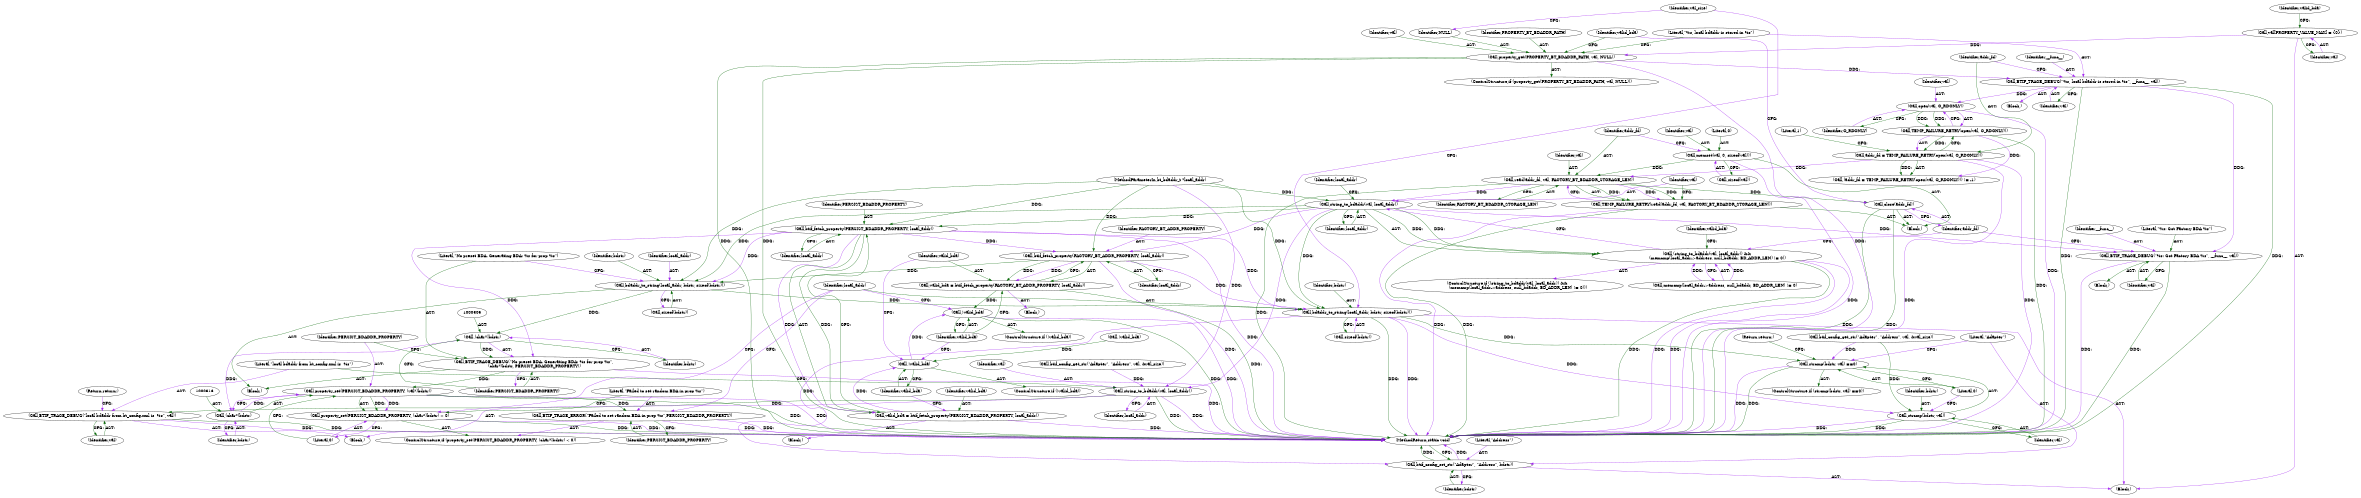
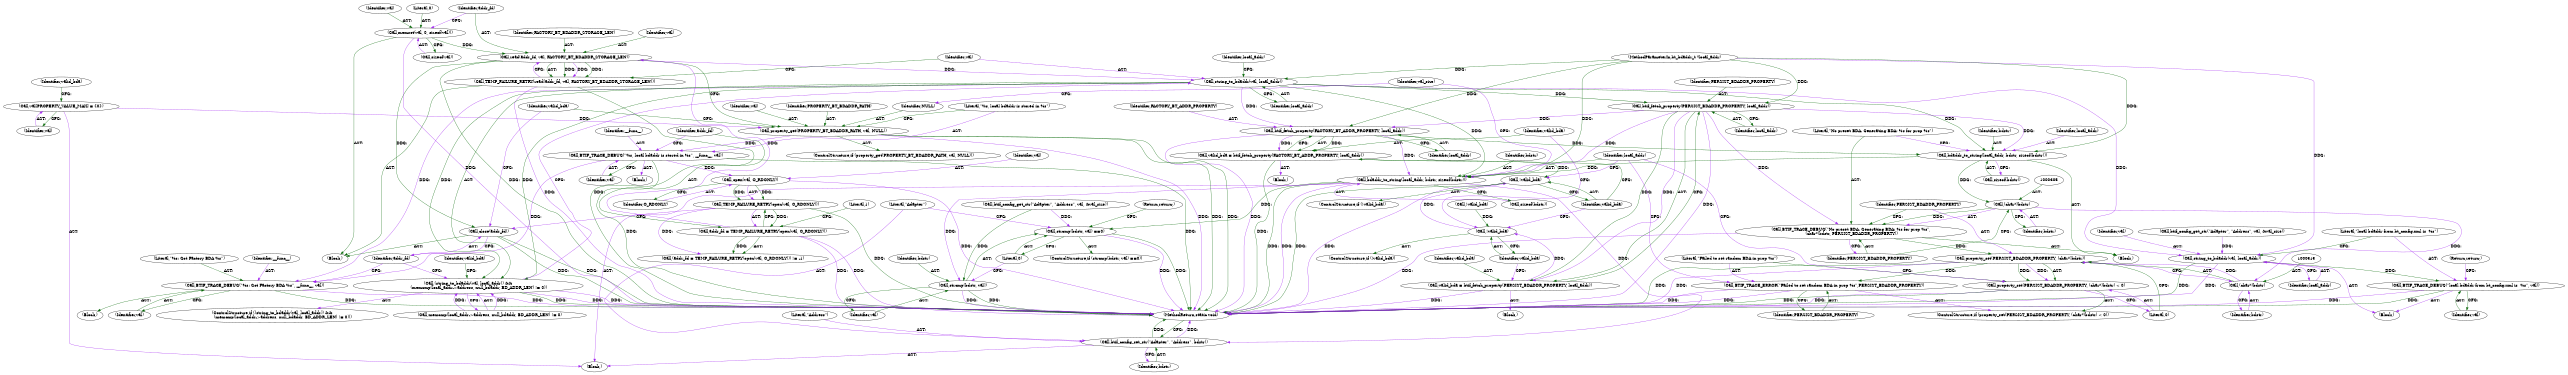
(1950, 119) -> (615, 217)
(1522, 191) -> (708, 85)
(368, 391) -> (2020, 259)
